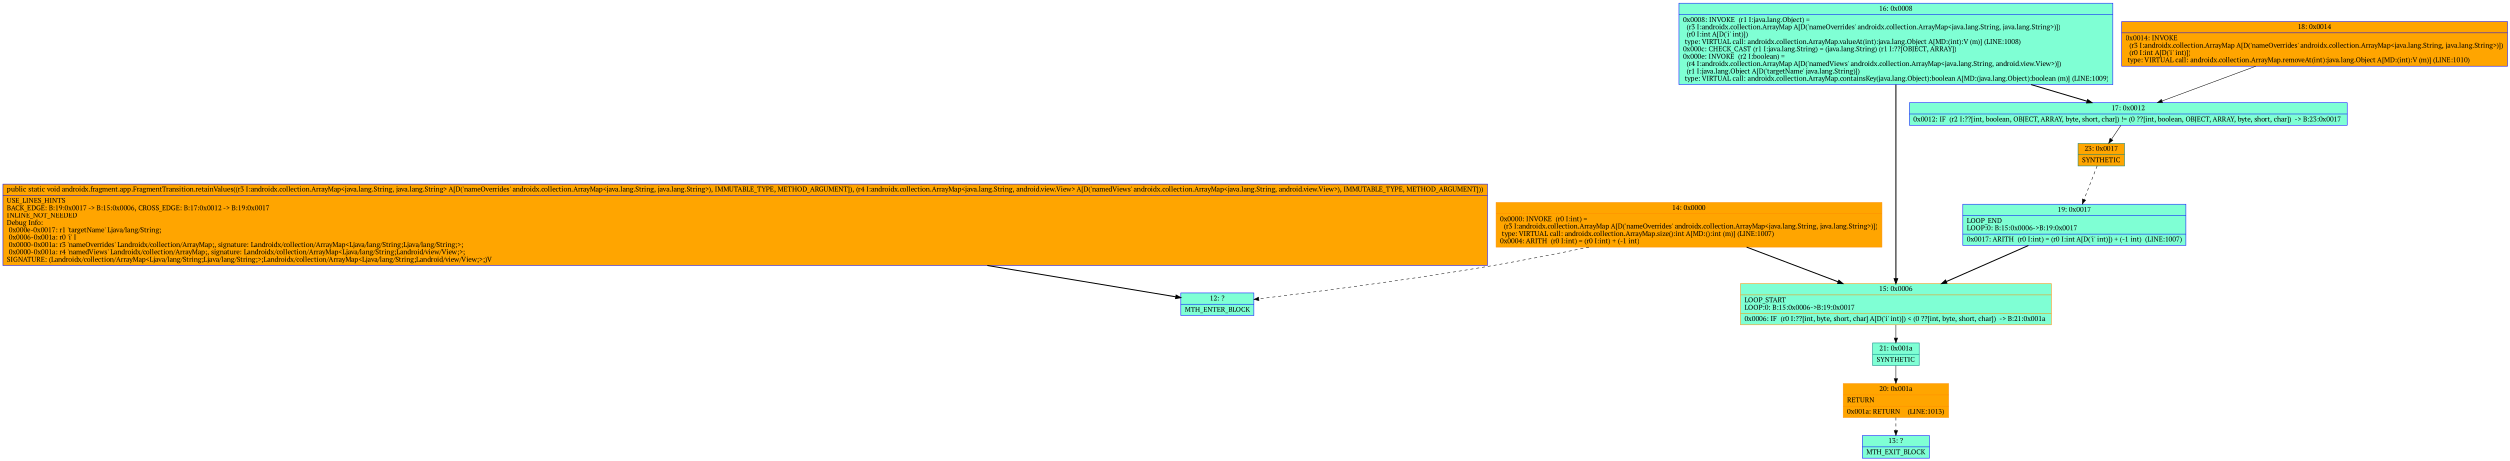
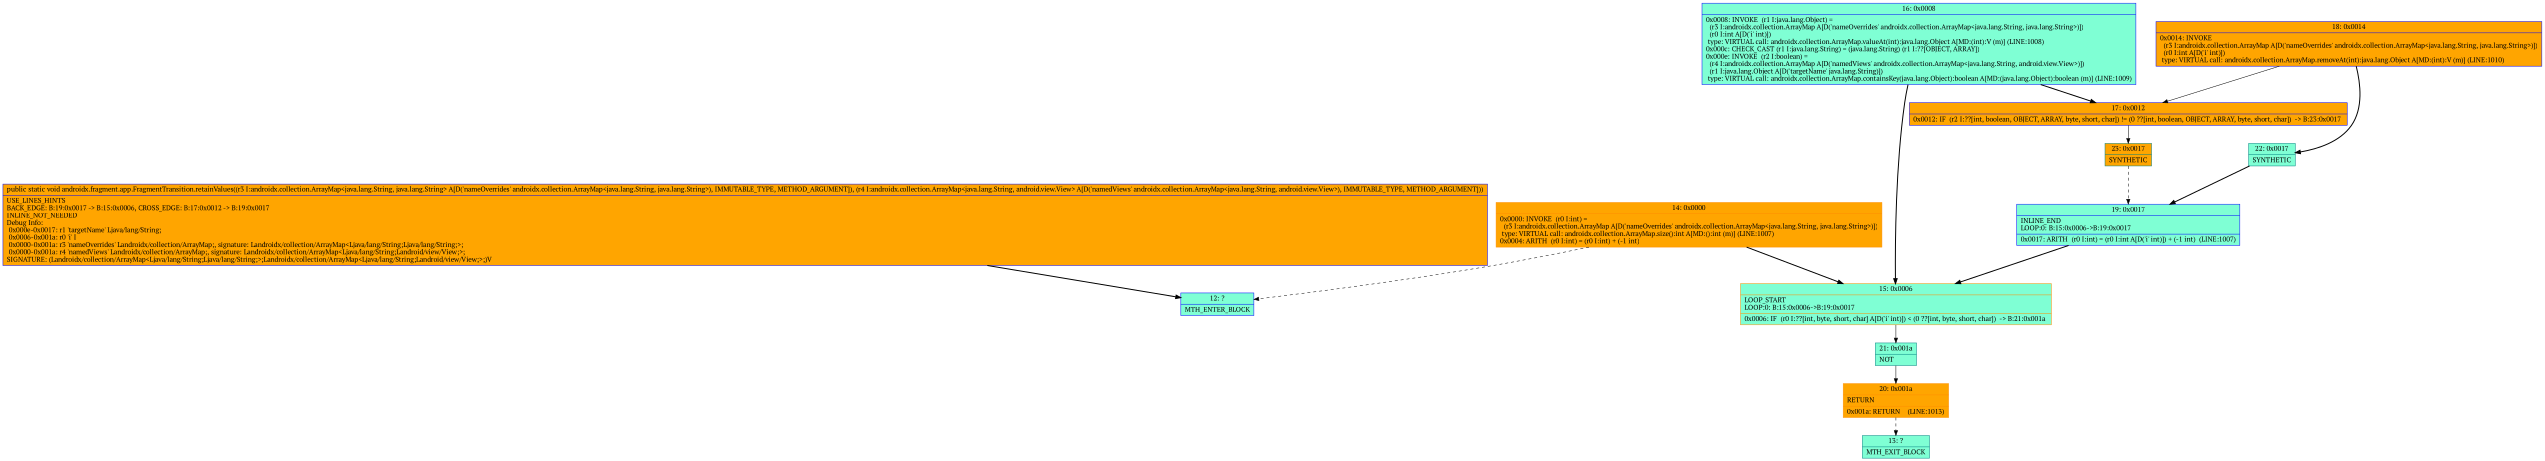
(2128, 114) -> (2128, 114)
none -> (2272, 155)
(1984, 221) -> (2041, 221)
(1896, 360) -> (1887, 360)
(1896, 447) -> (1896, 447)
